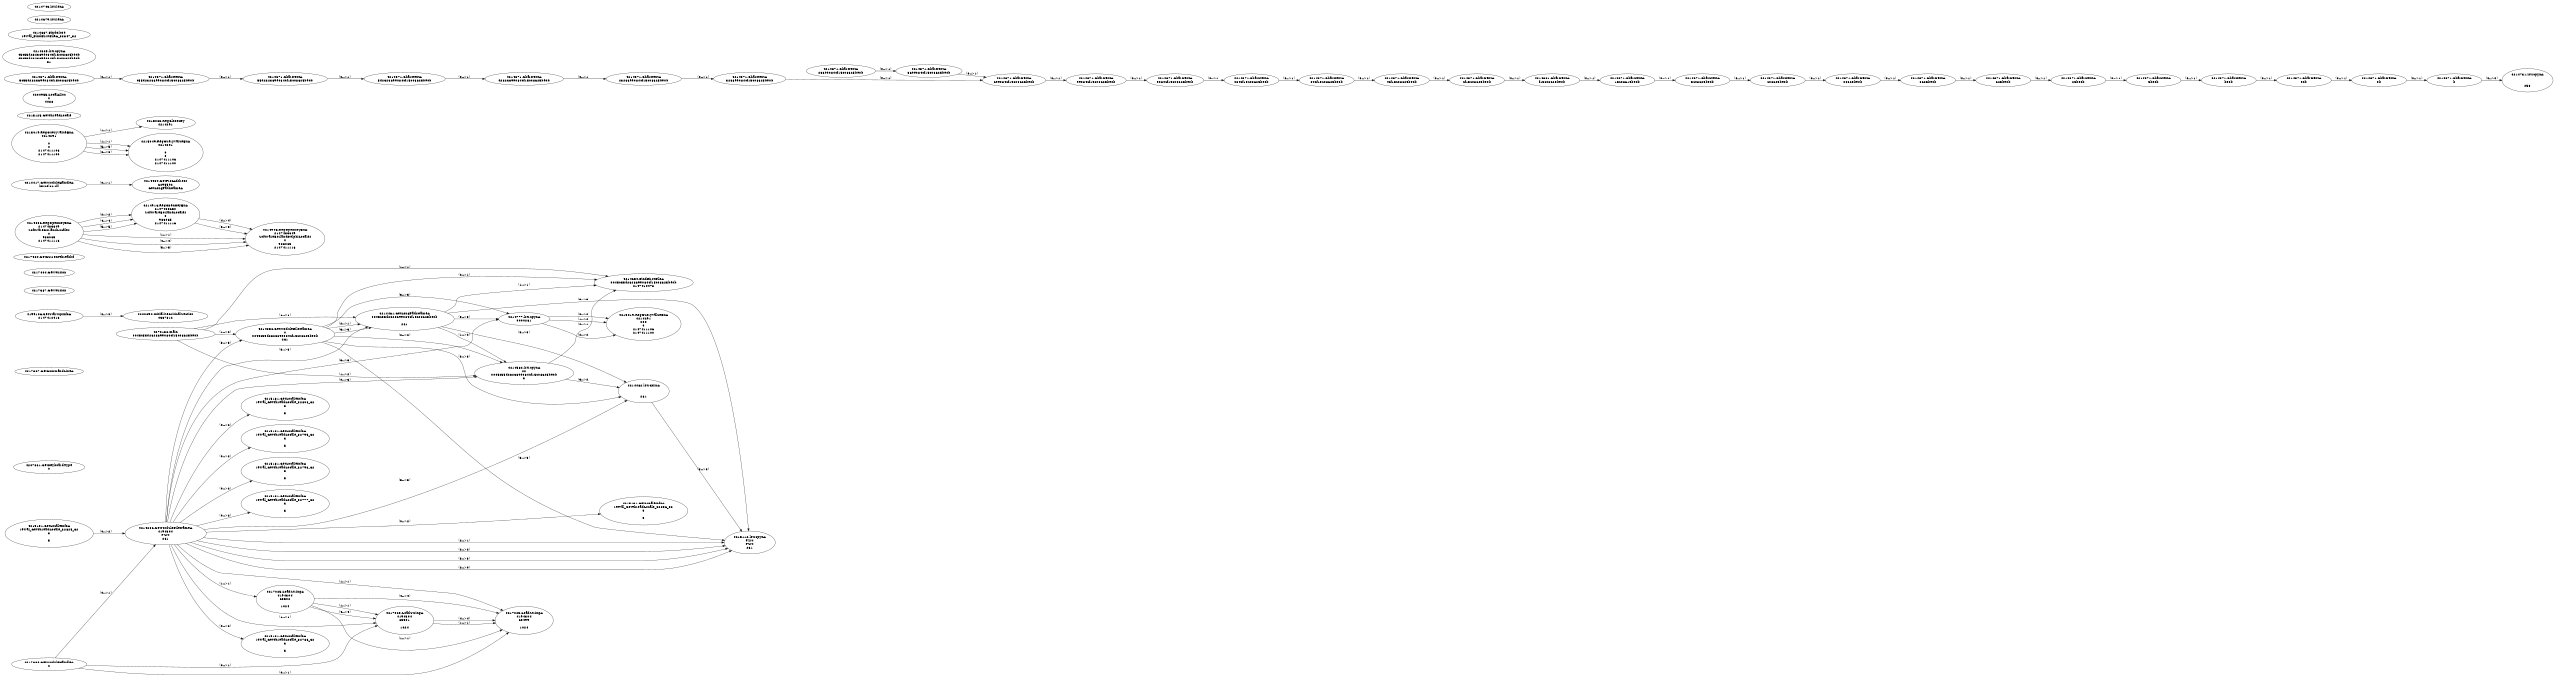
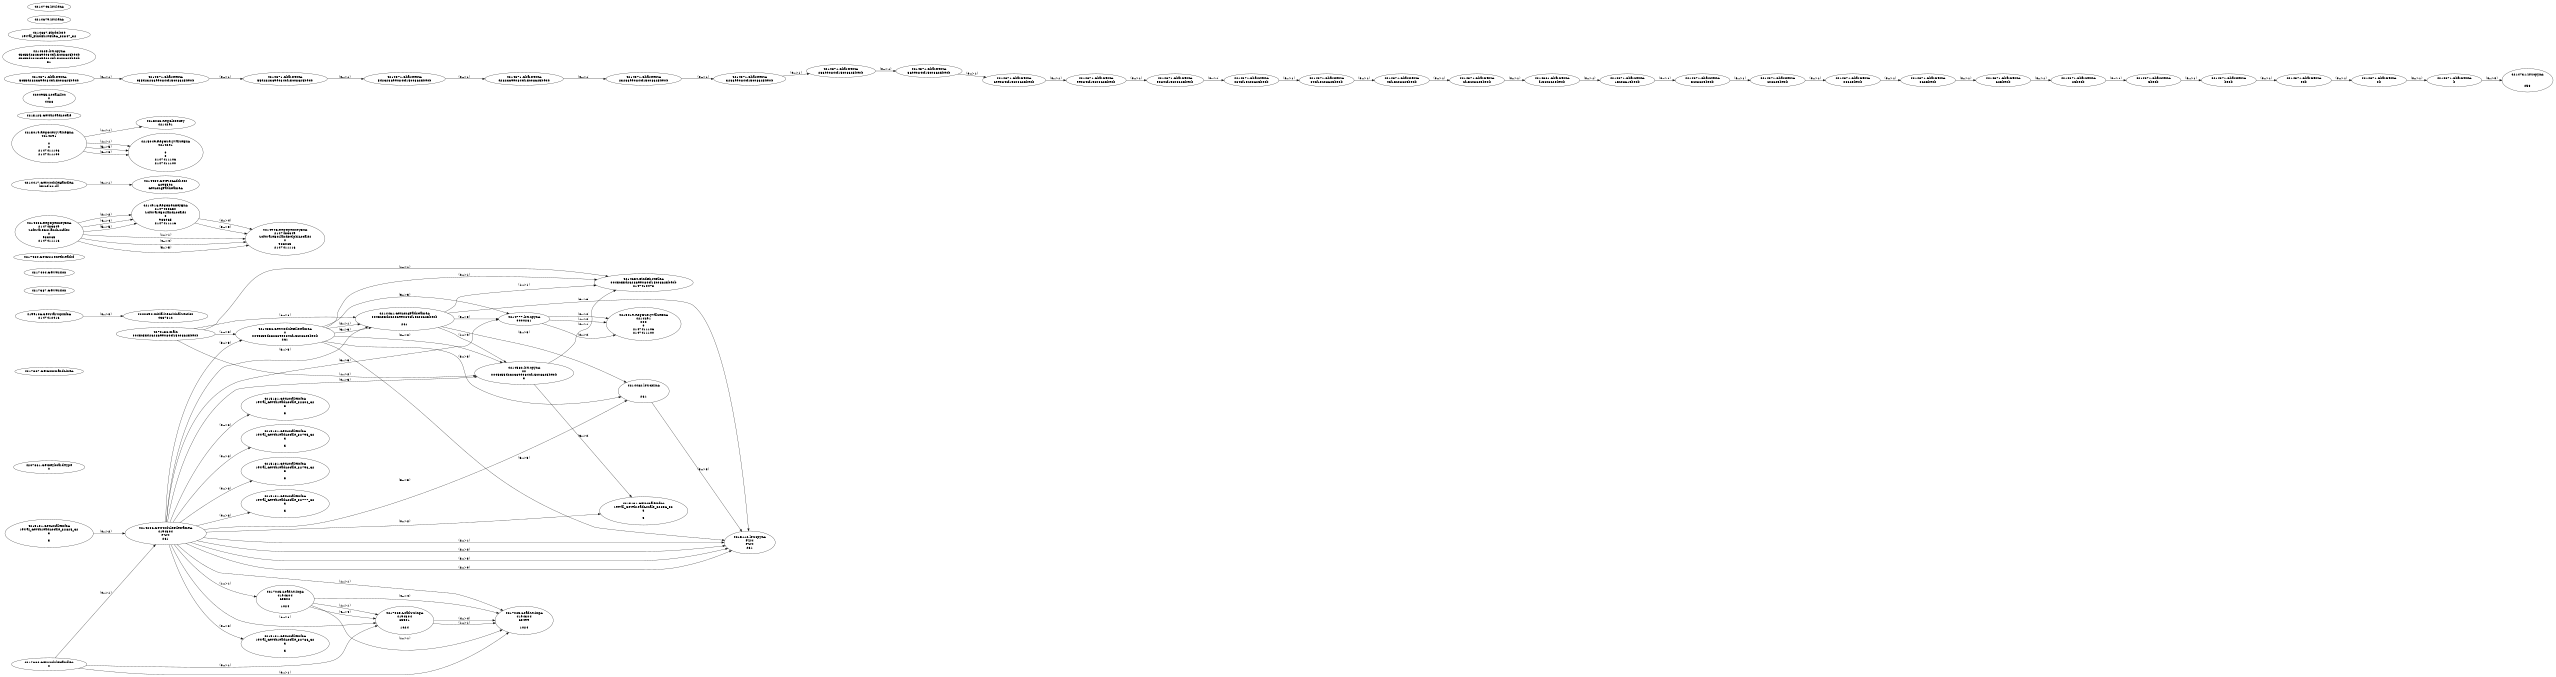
(883, 80) -> (795, 75)
(591, 383) -> (582, 440)
